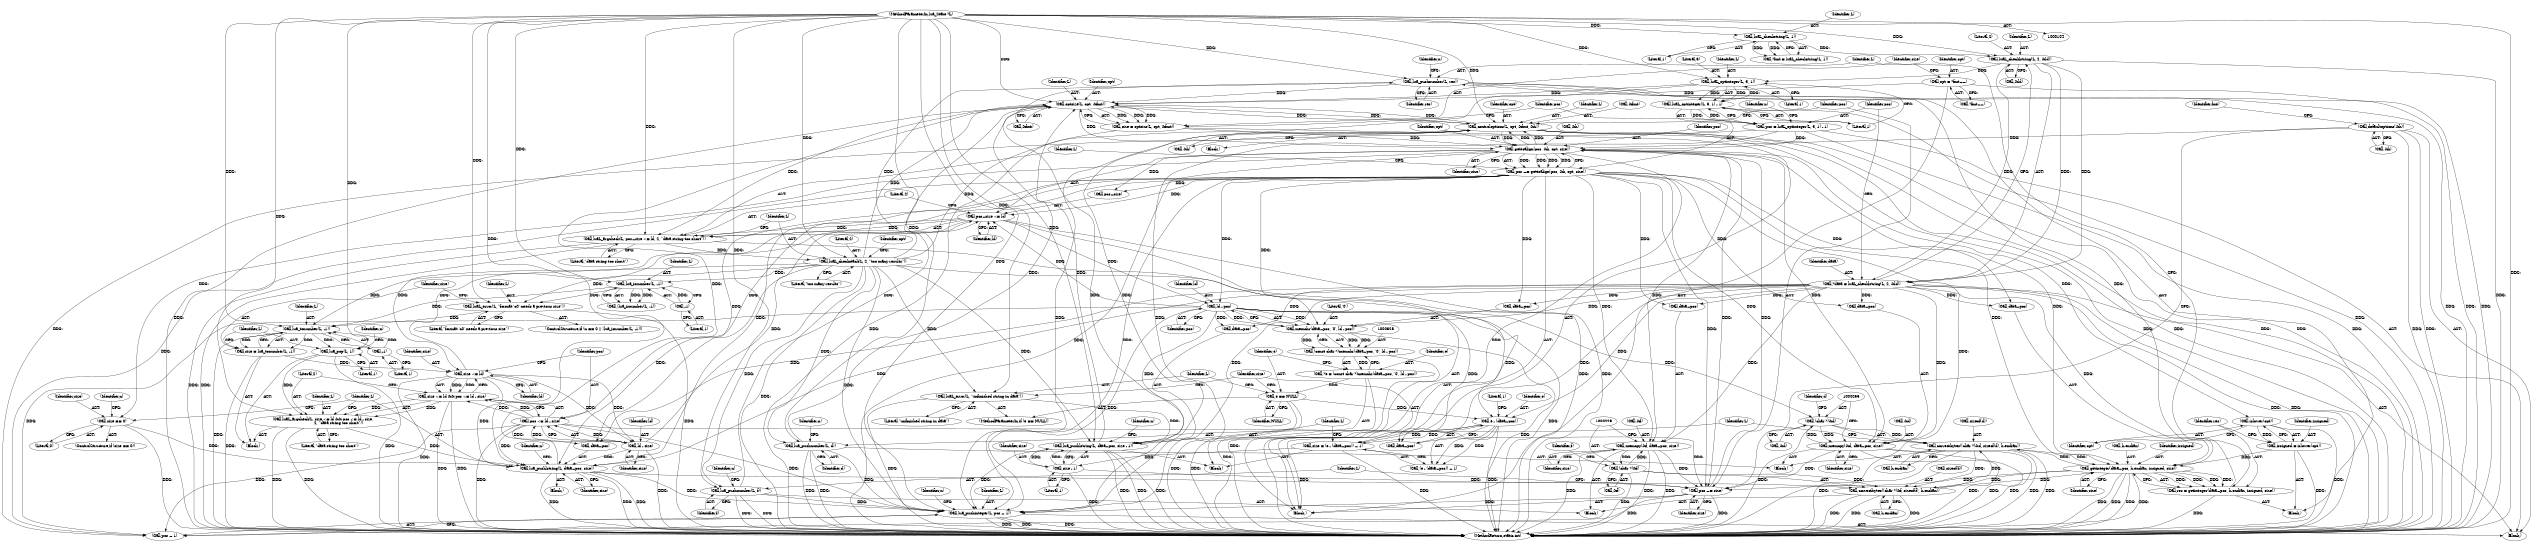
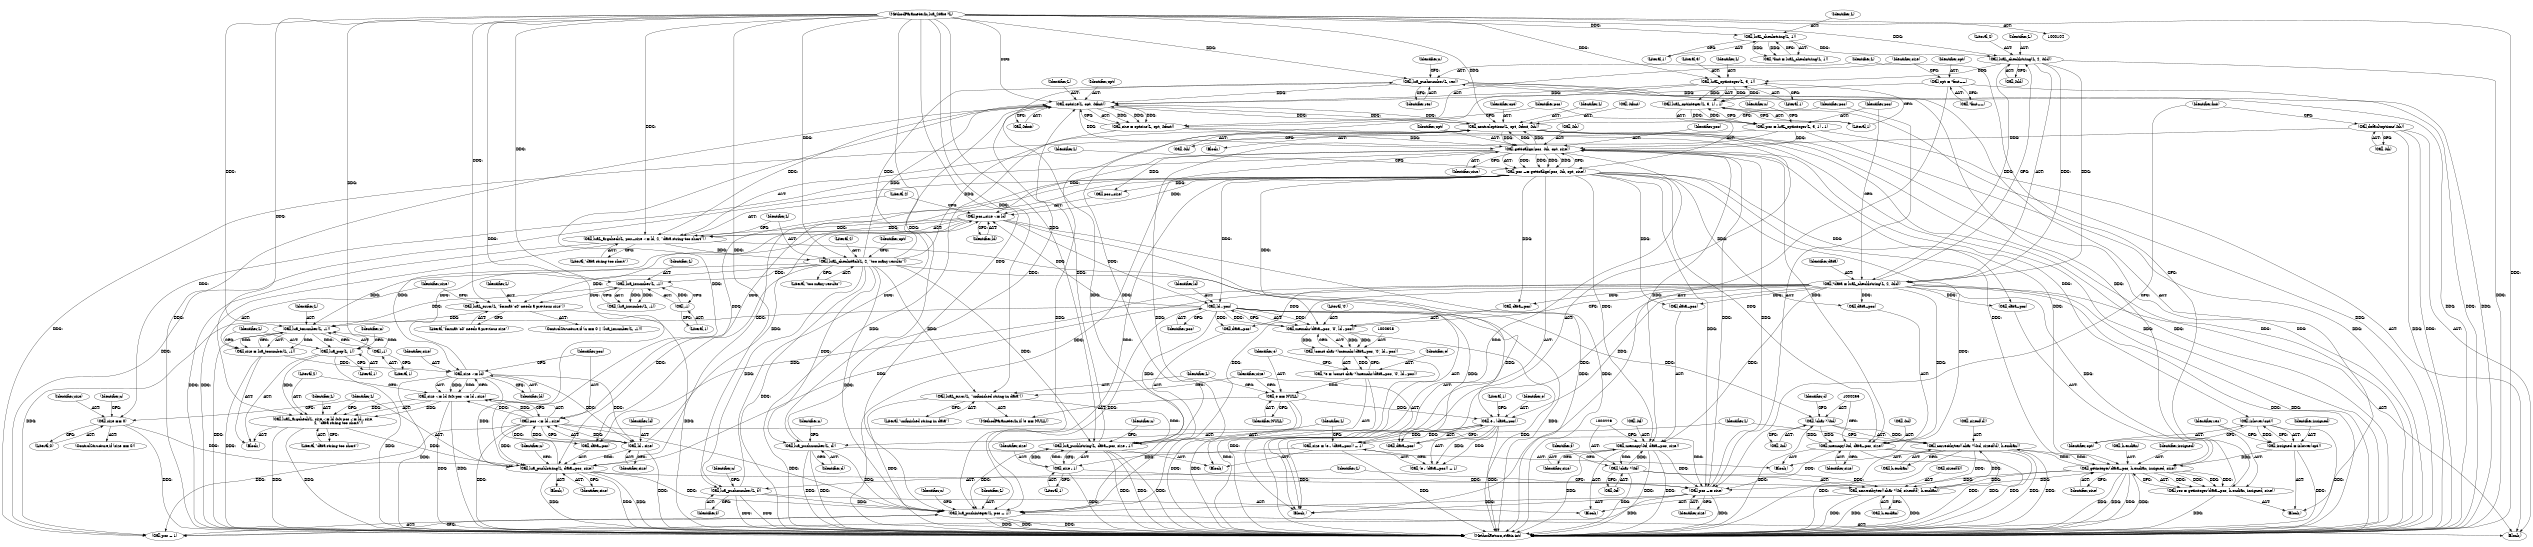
(1075, 183) -> (1075, 183)
(1594, 307) -> (1594, 307)
(2092, 359) -> (2016, 356)
